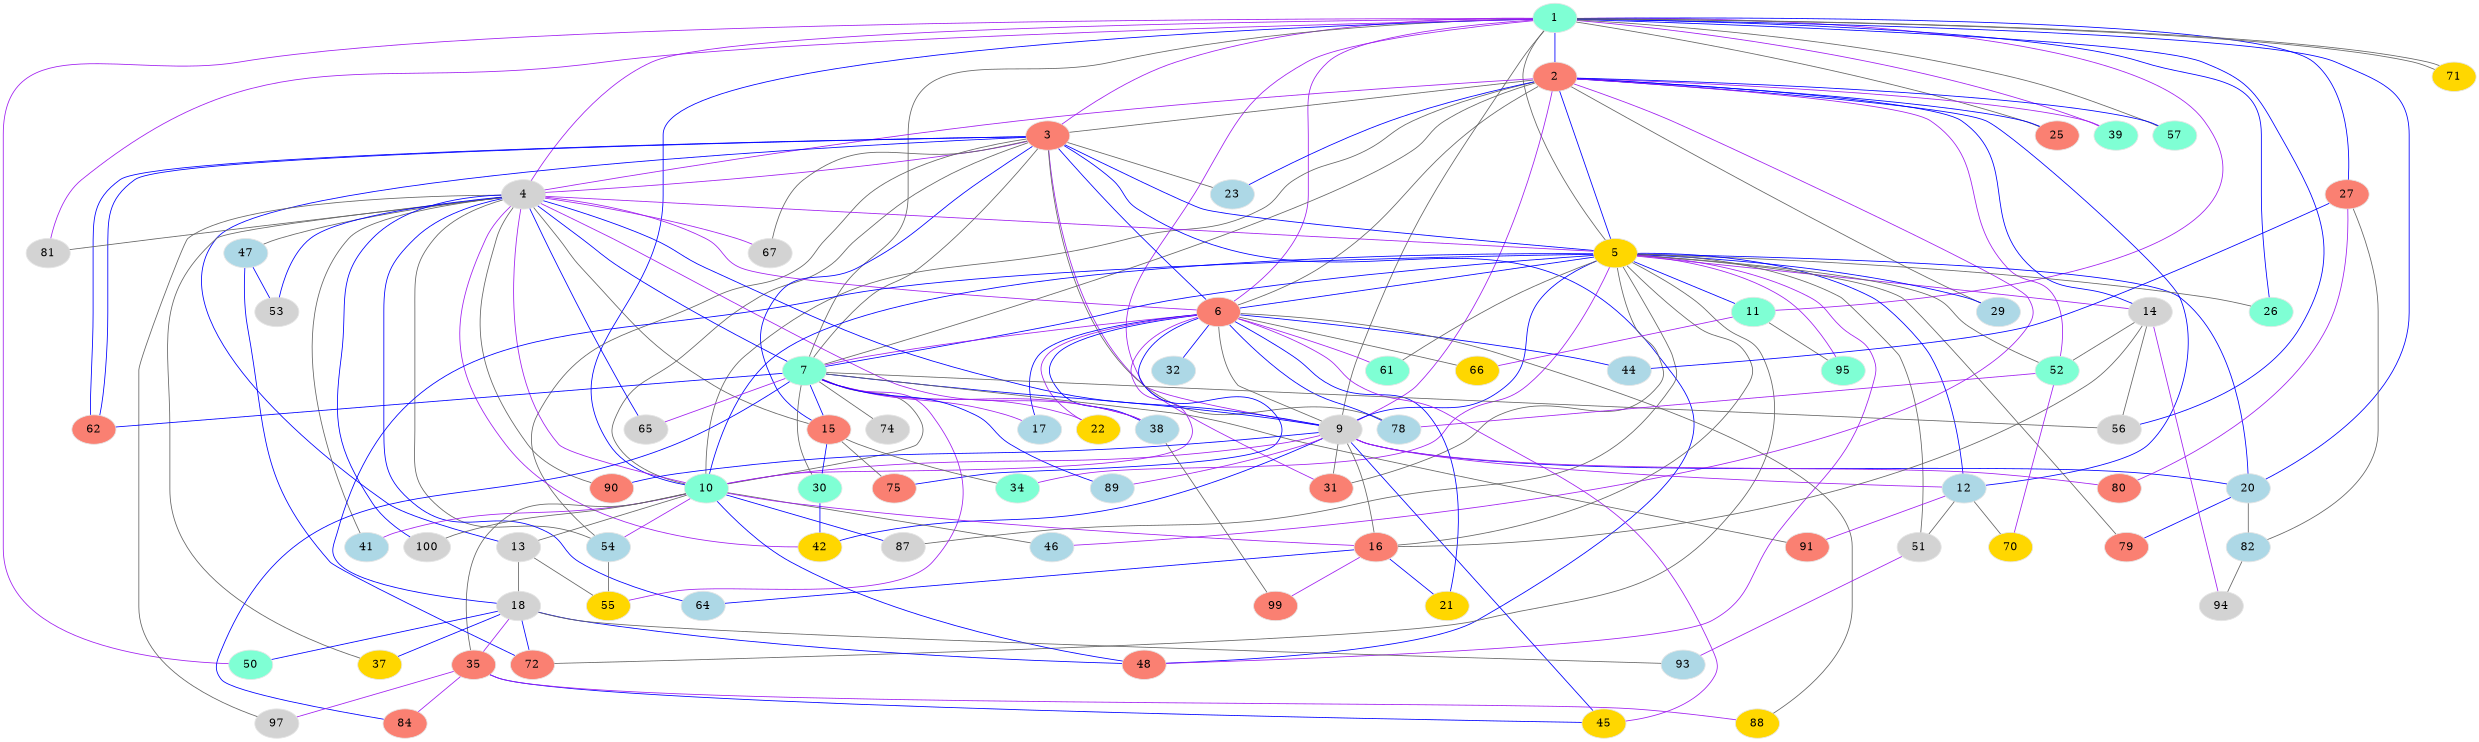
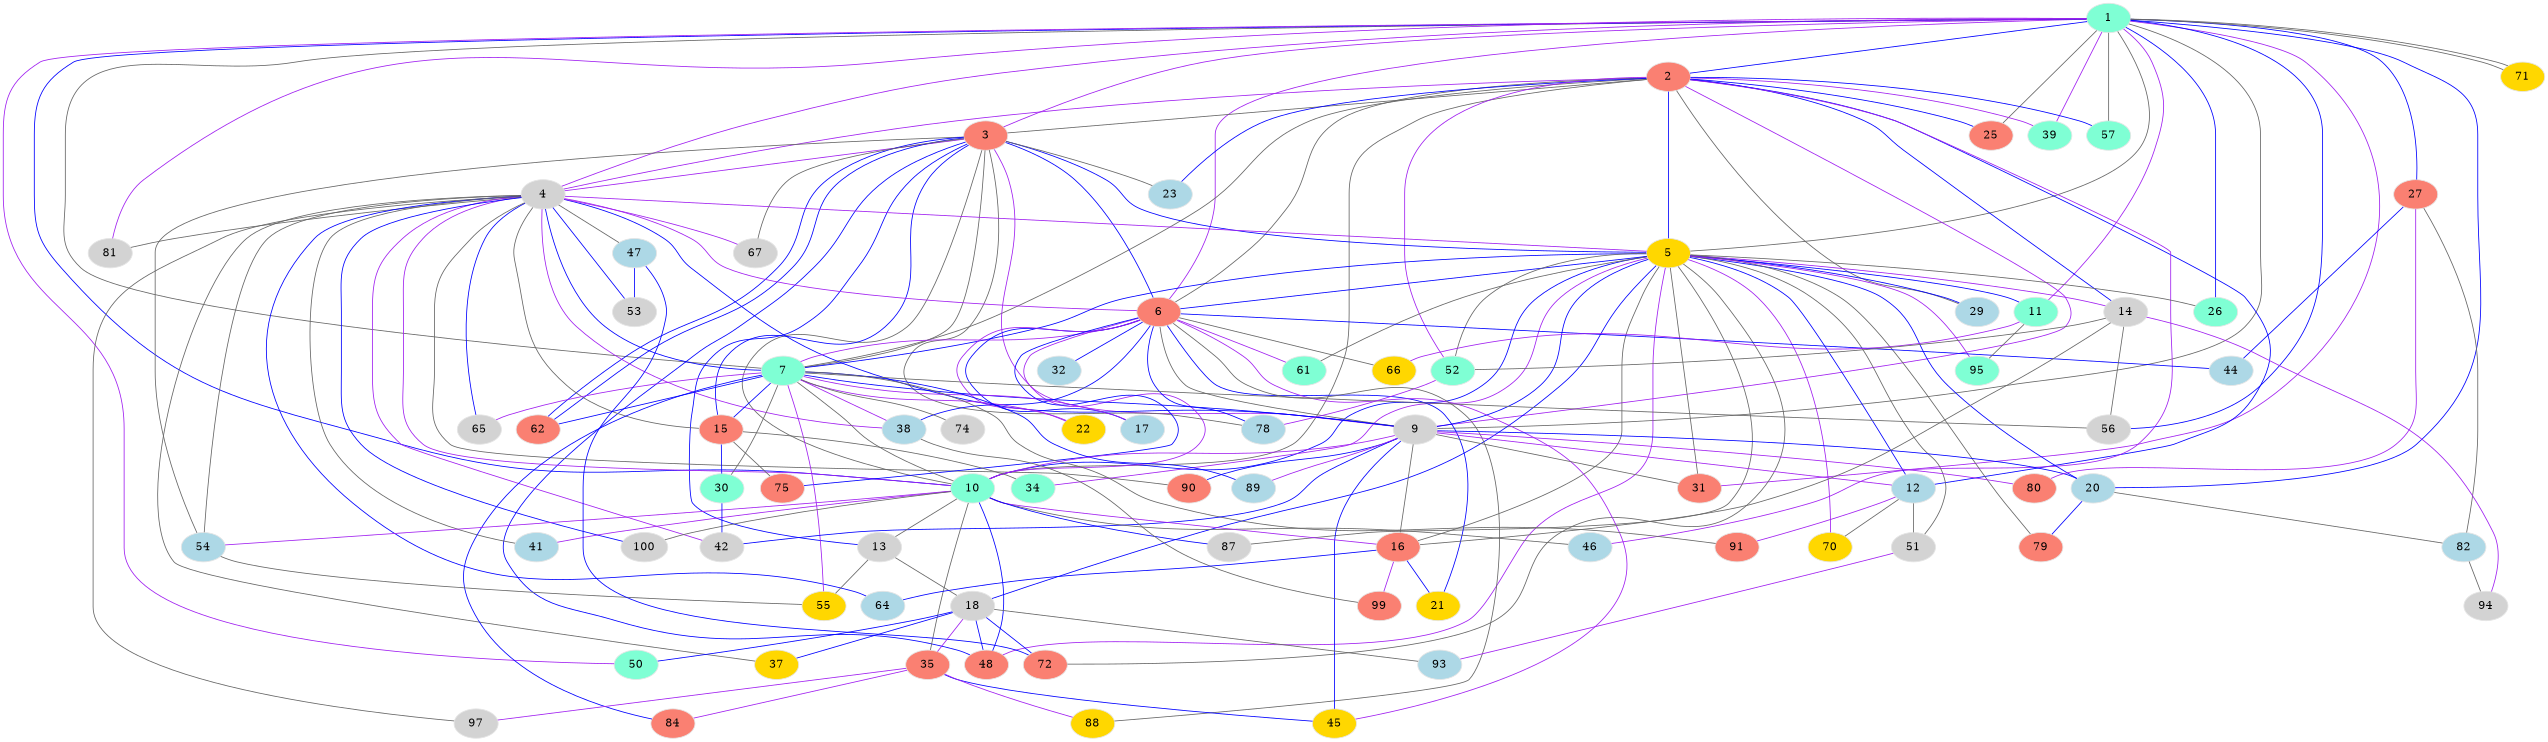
(2034, 459) -> (1803, 370)
(820, 547) -> (722, 547)
